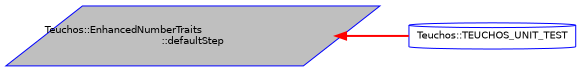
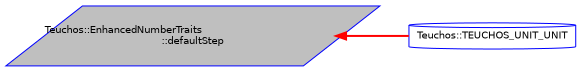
(492, 36) -> (492, 36)
